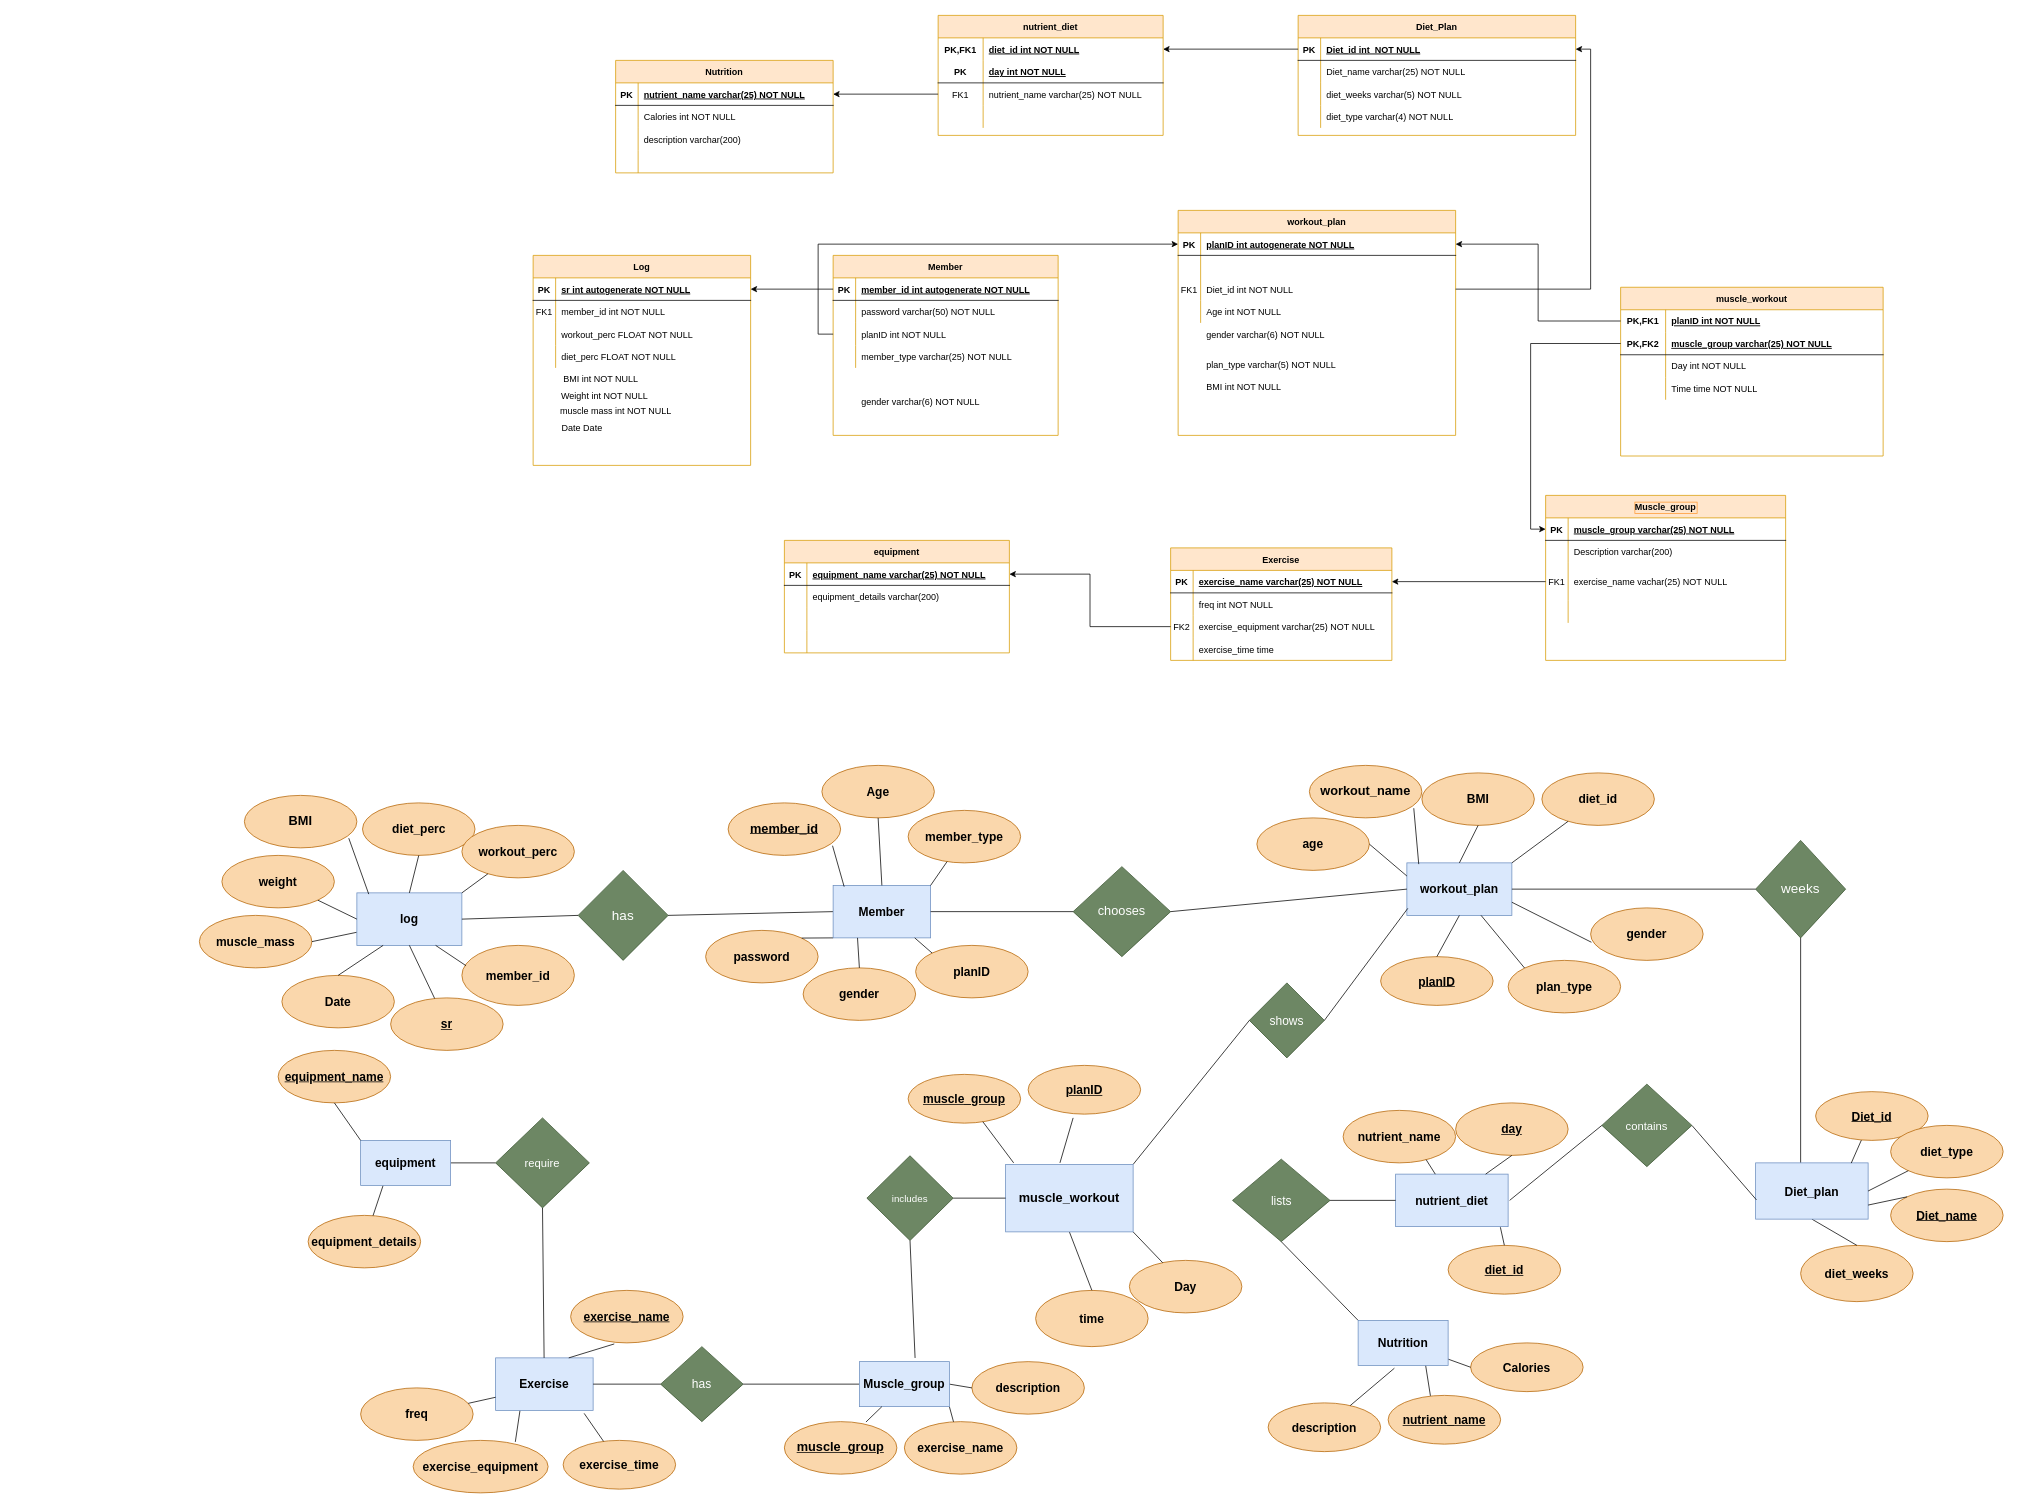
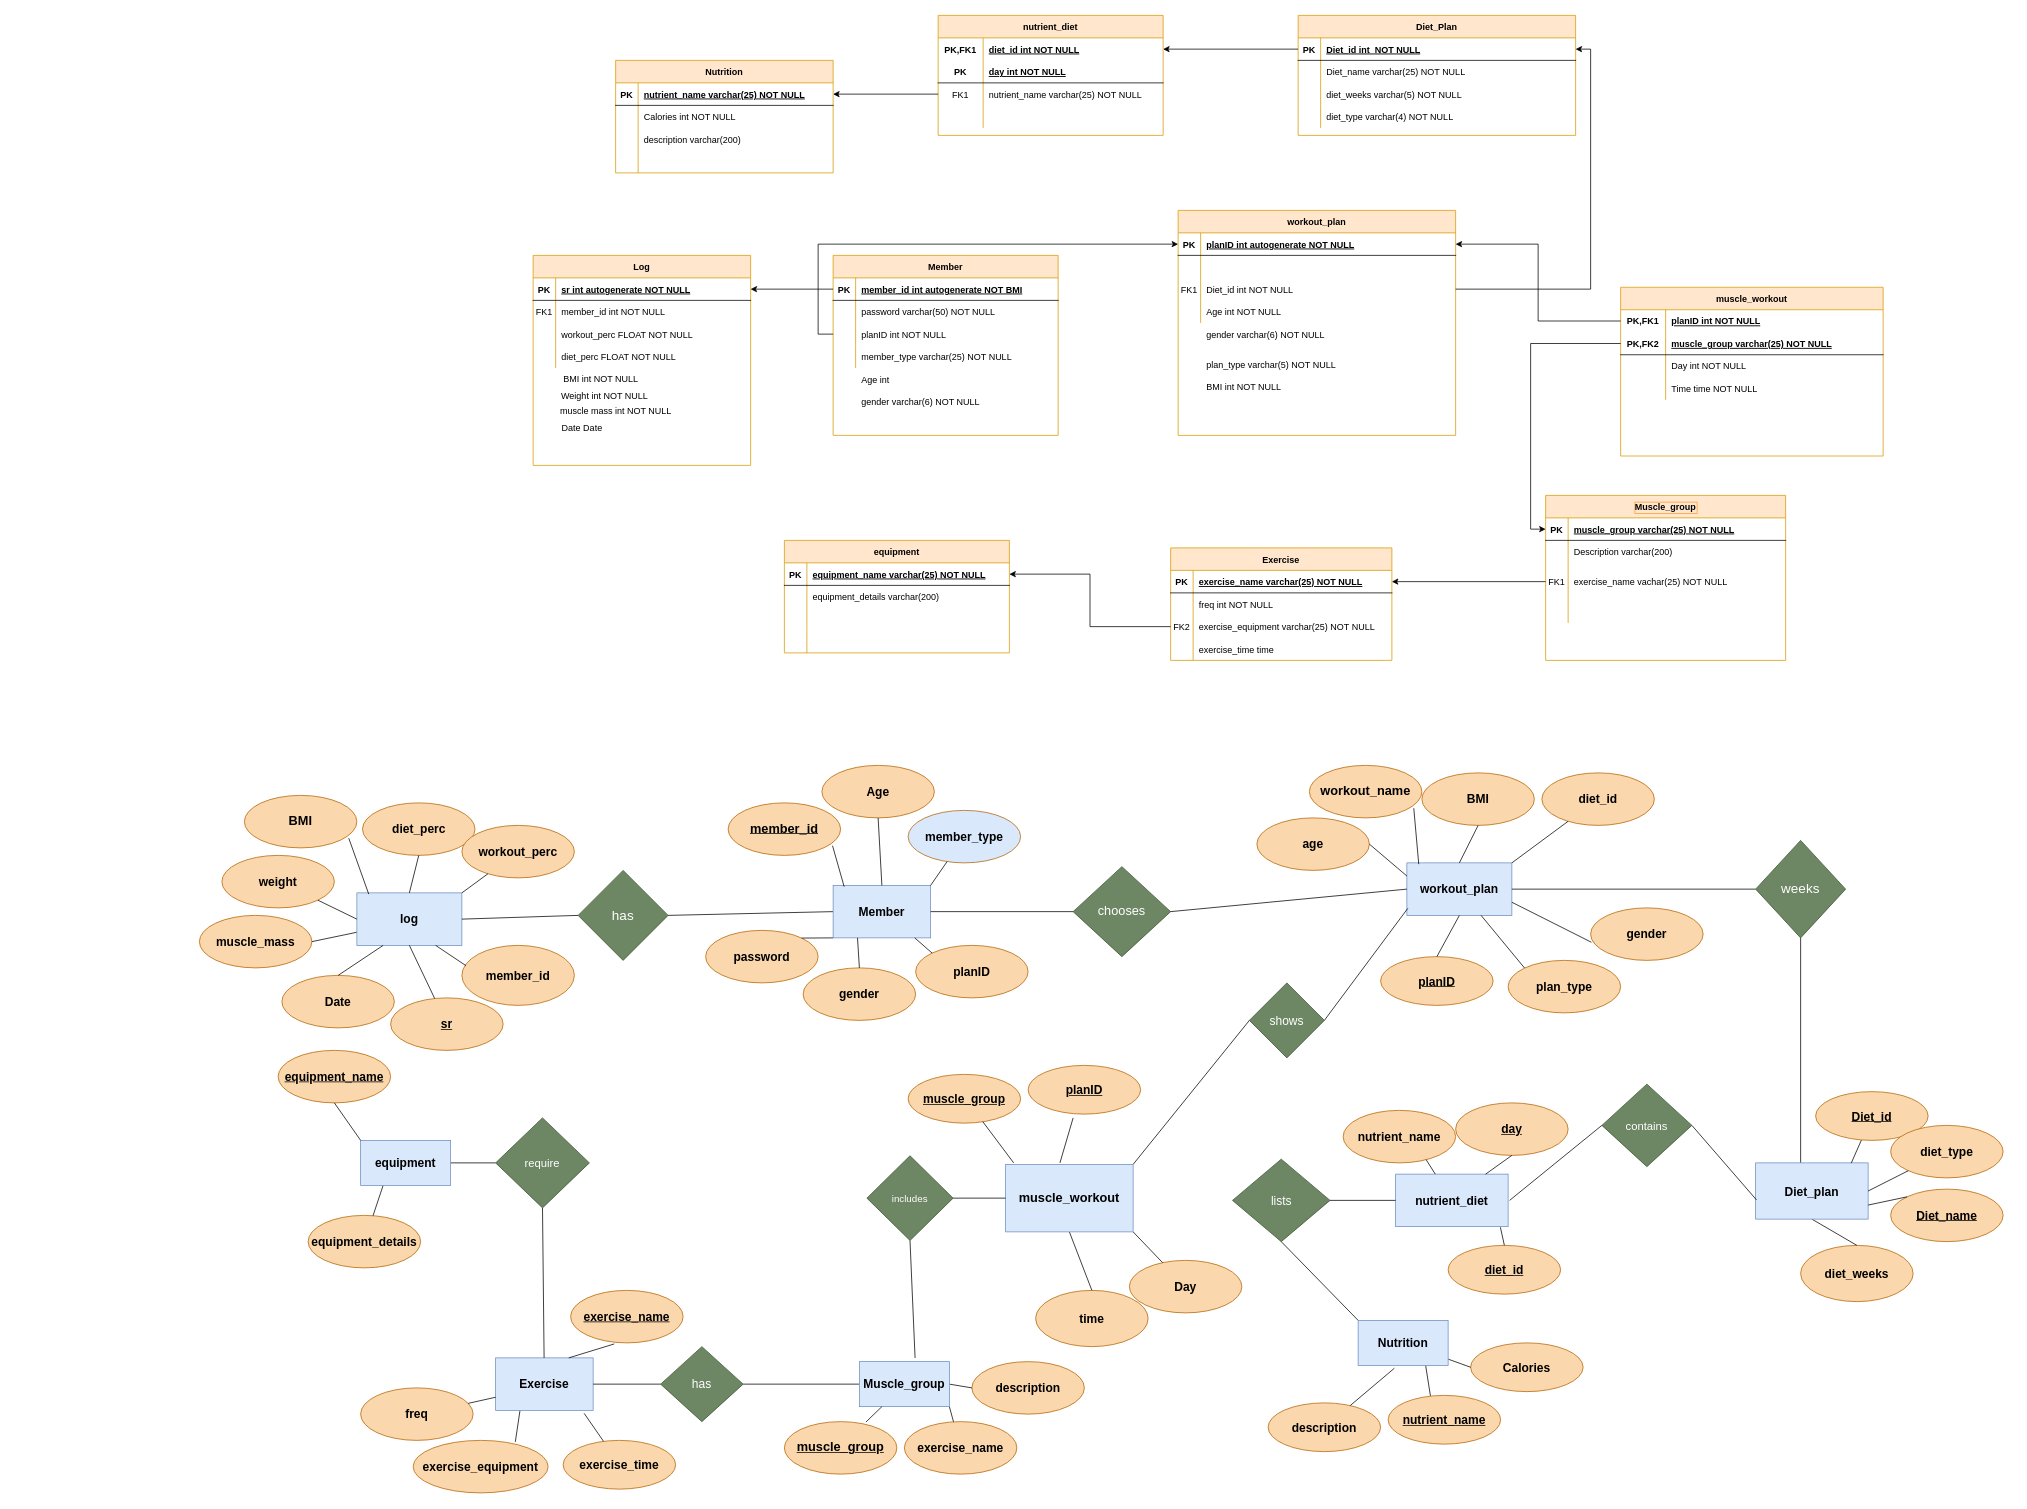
(942, 290) -> (940, 290)
none -> (957, 379)
(964, 837) -> (964, 837)
